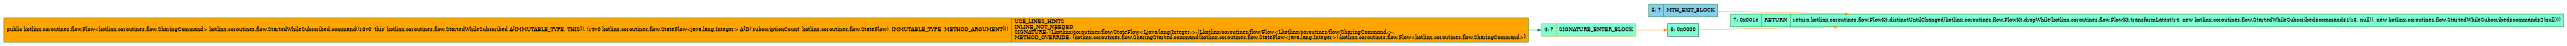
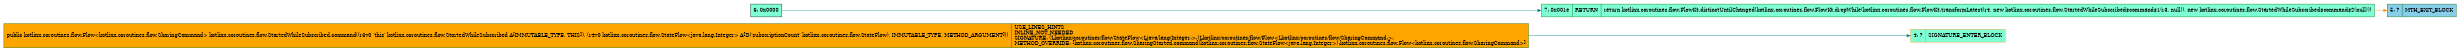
(1781, 13) -> (2379, 10)
(1767, 28) -> (1160, 10)
(1650, 30) -> none
